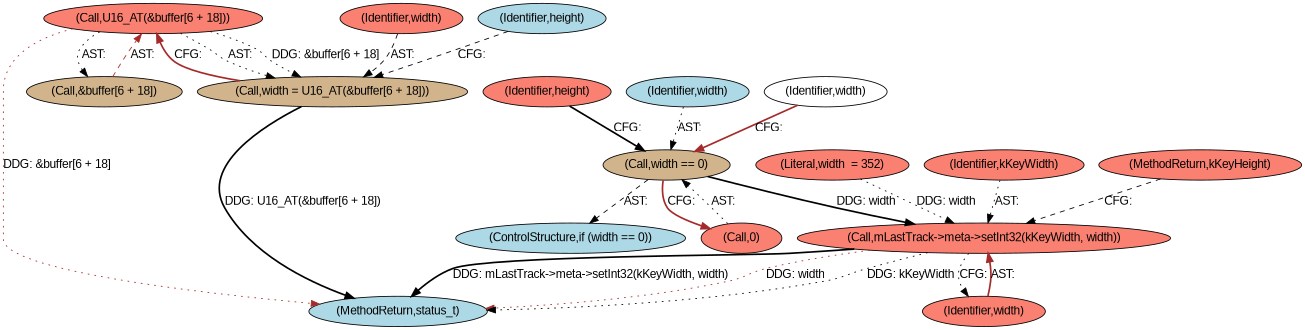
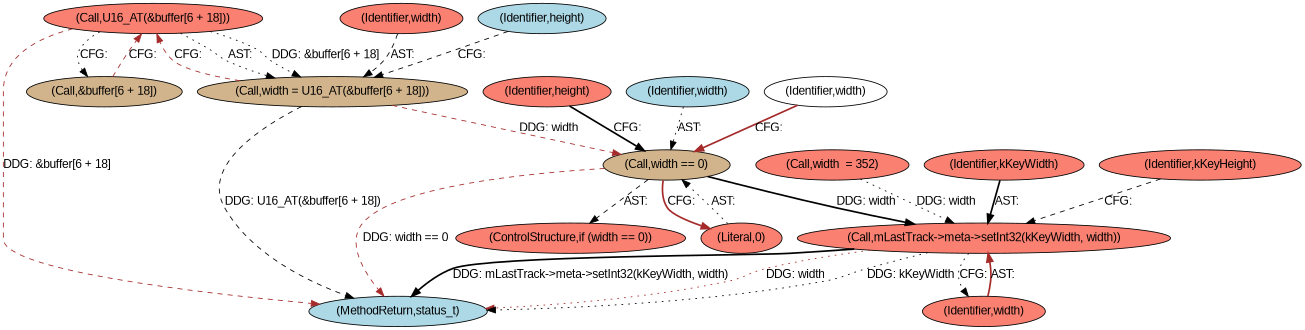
(96, 55) -> (96, 55)
(144, 55) -> (144, 55)
(194, 71) -> (194, 71)
none -> (502, 129)
(832, 165) -> (832, 165)
(1200, 165) -> (1200, 165)
none -> (443, 189)
(995, 198) -> (995, 198)
(228, 212) -> (228, 212)
(571, 238) -> (571, 238)
(742, 238) -> (742, 238)
(31, 259) -> (31, 259)
